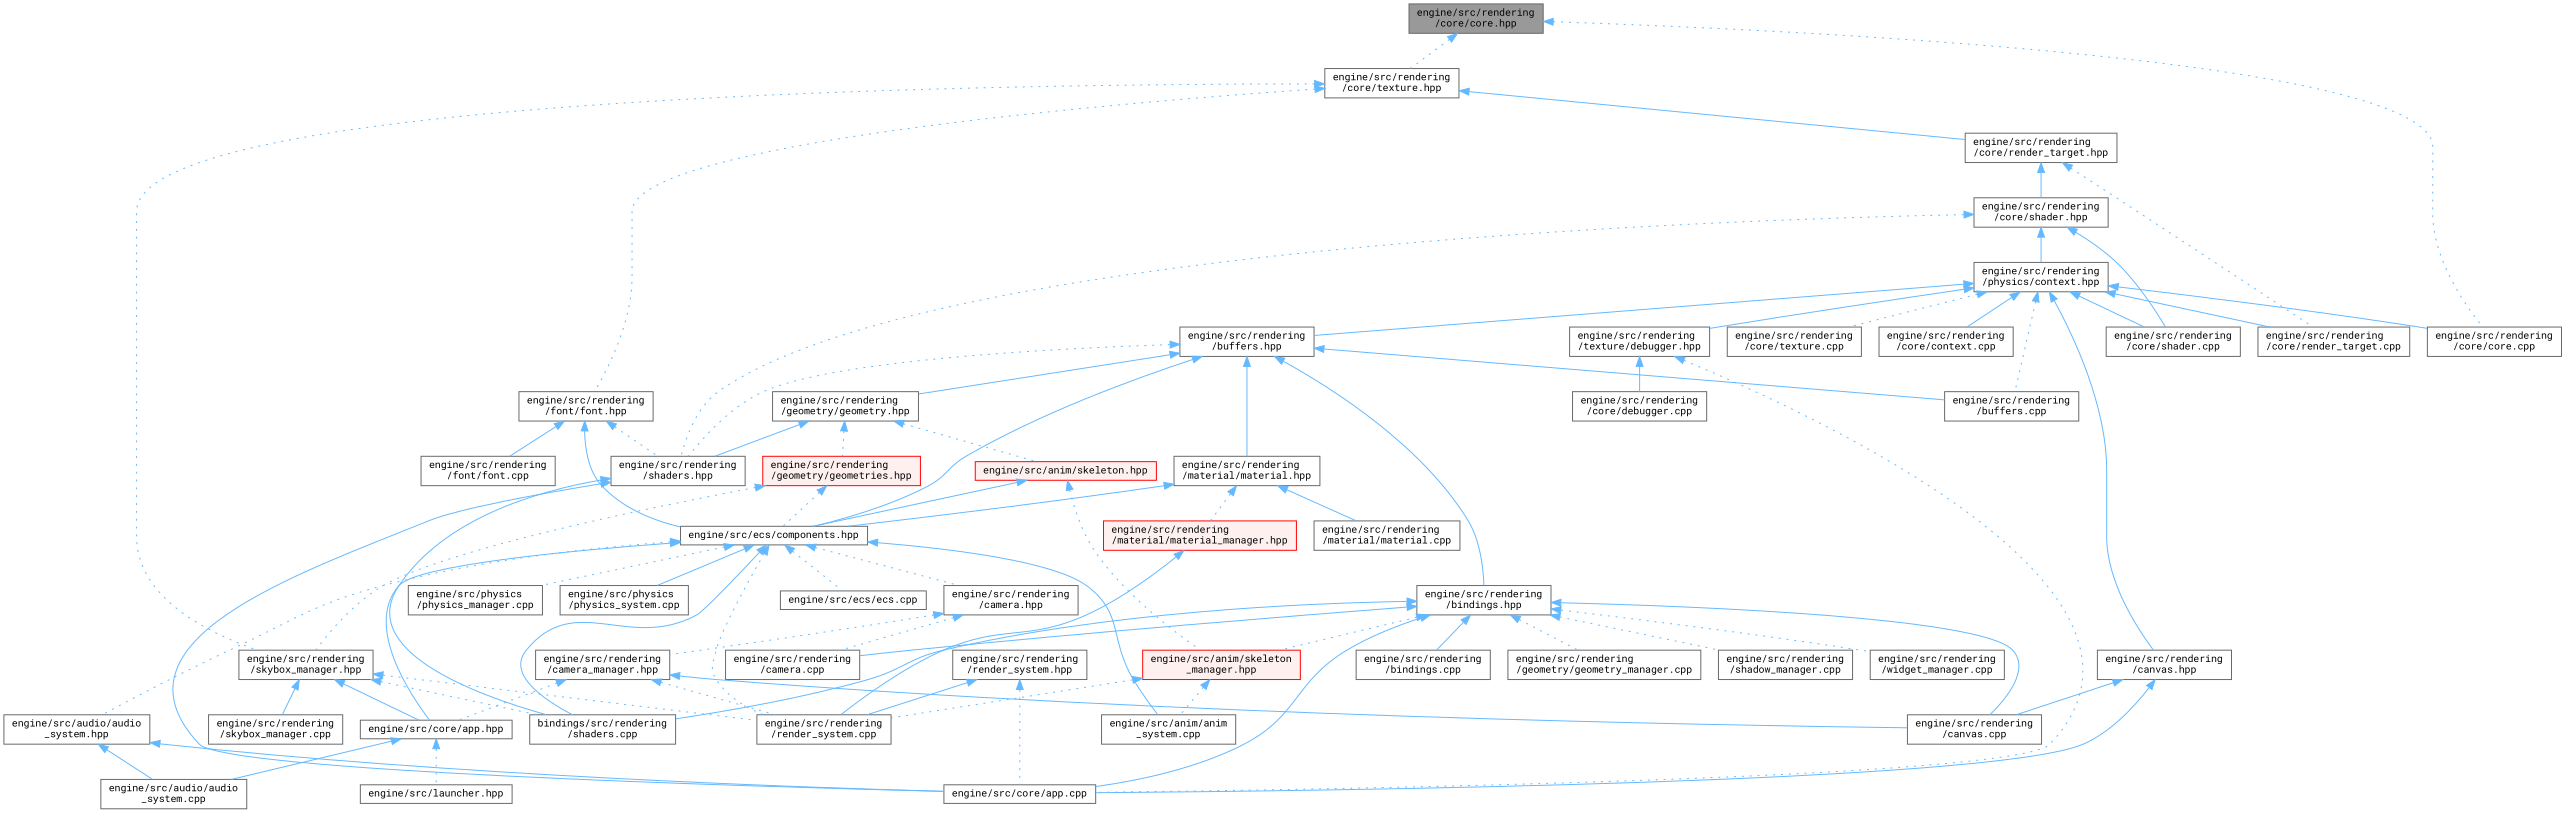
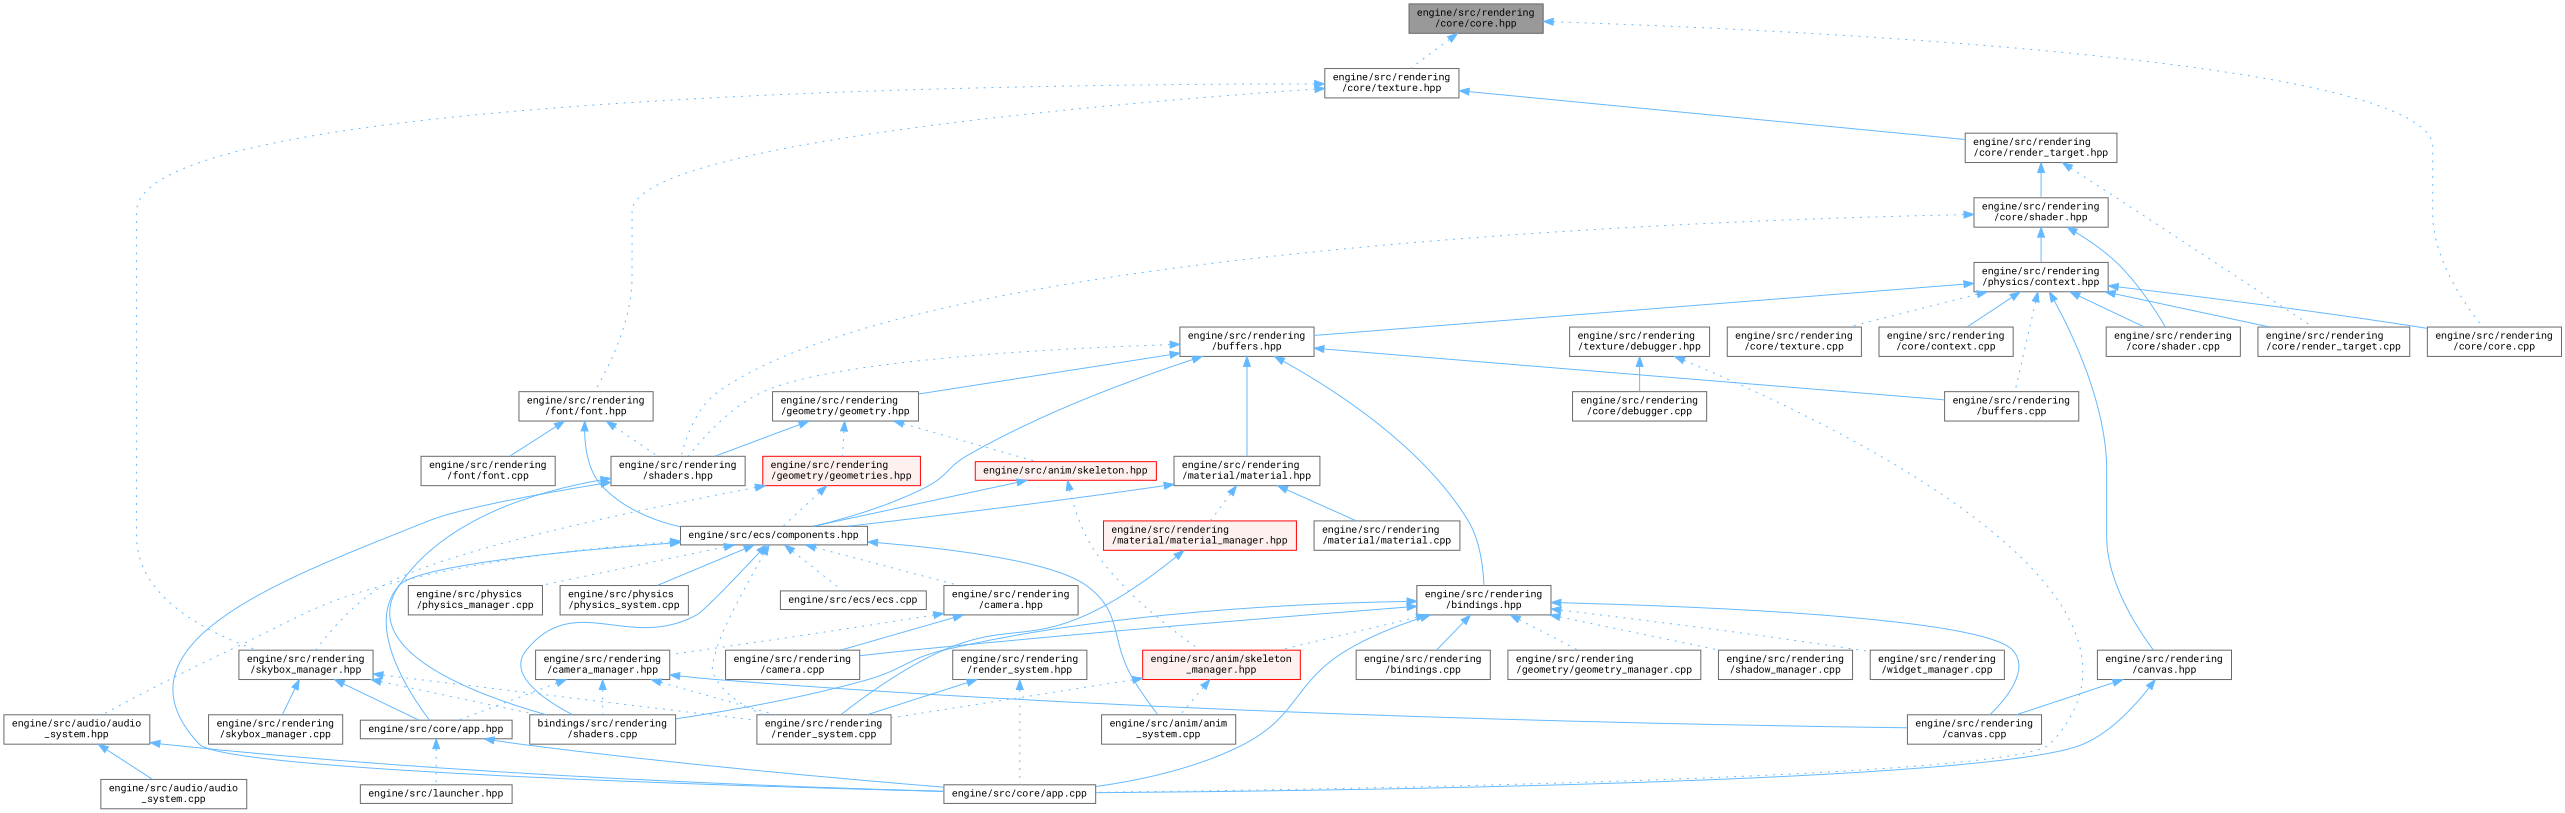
(1837, 308) -> none
(897, 634) -> (897, 634)
none -> (603, 708)
(339, 754) -> (719, 767)
